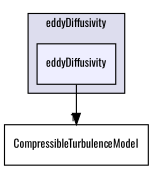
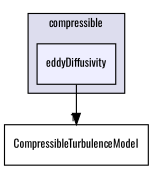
(76, 24) -> (76, 24)
